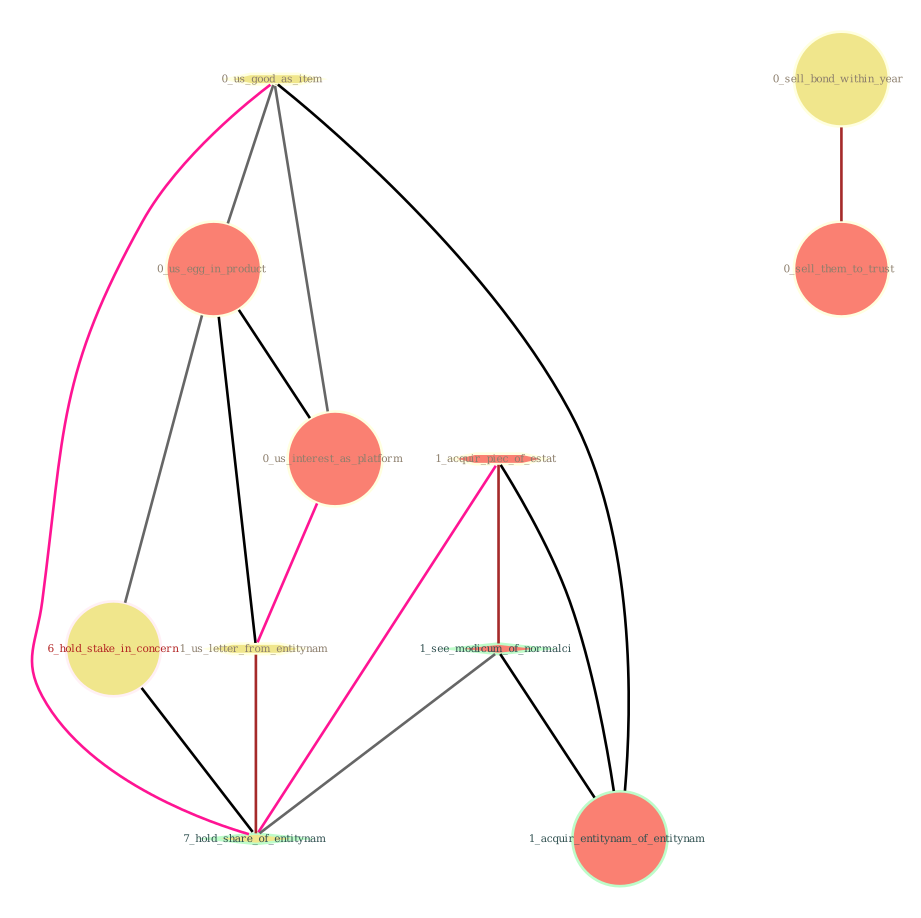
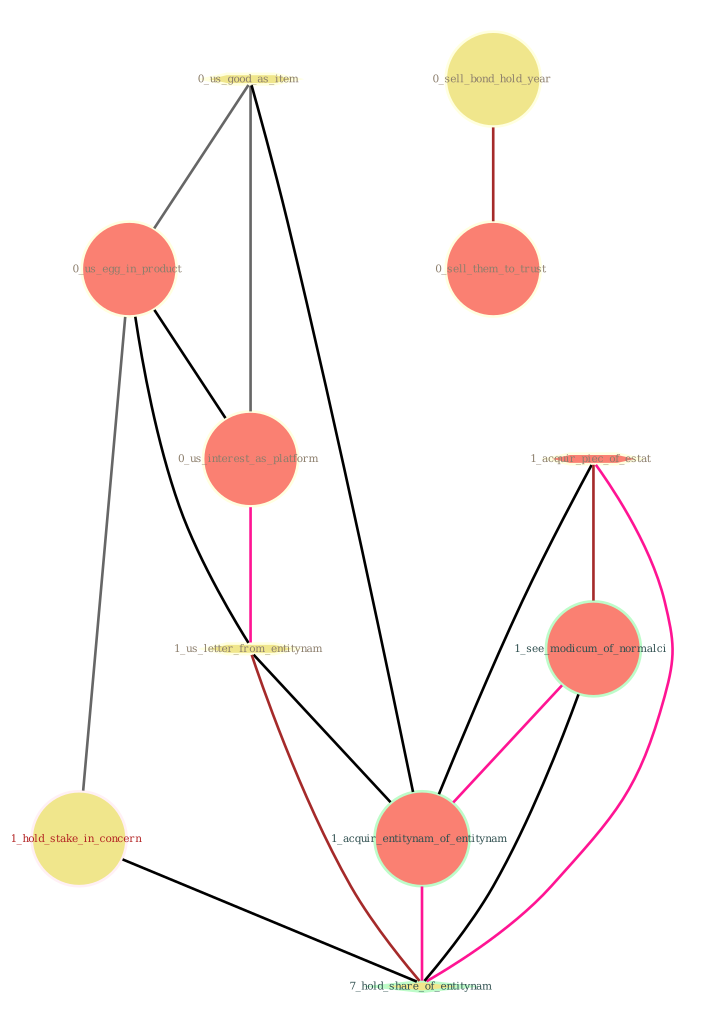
(841, 79) -> (493, 79)
(56, 486) -> (422, 934)
(113, 649) -> (79, 839)
(499, 649) -> (593, 649)
(547, 726) -> (508, 744)
none -> (322, 728)
(377, 744) -> (515, 845)
